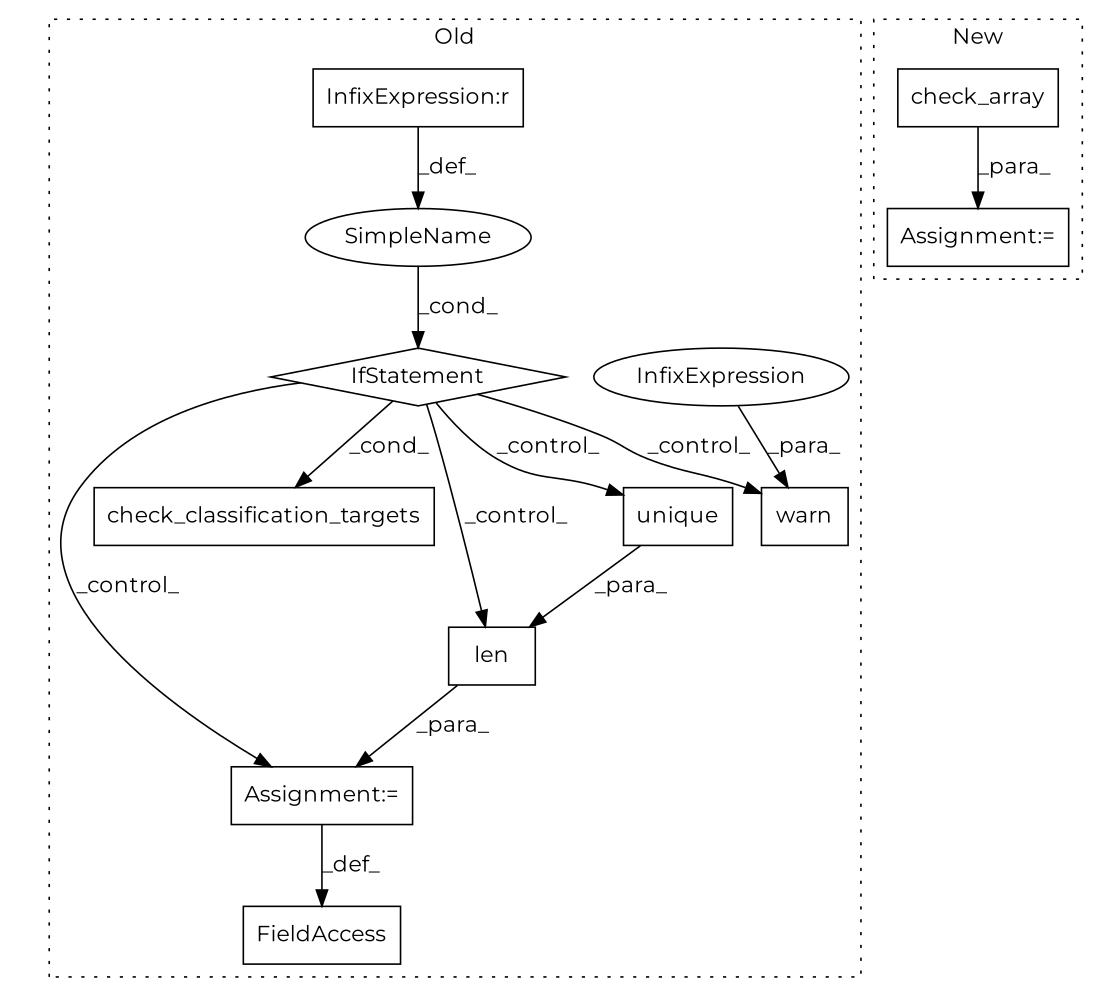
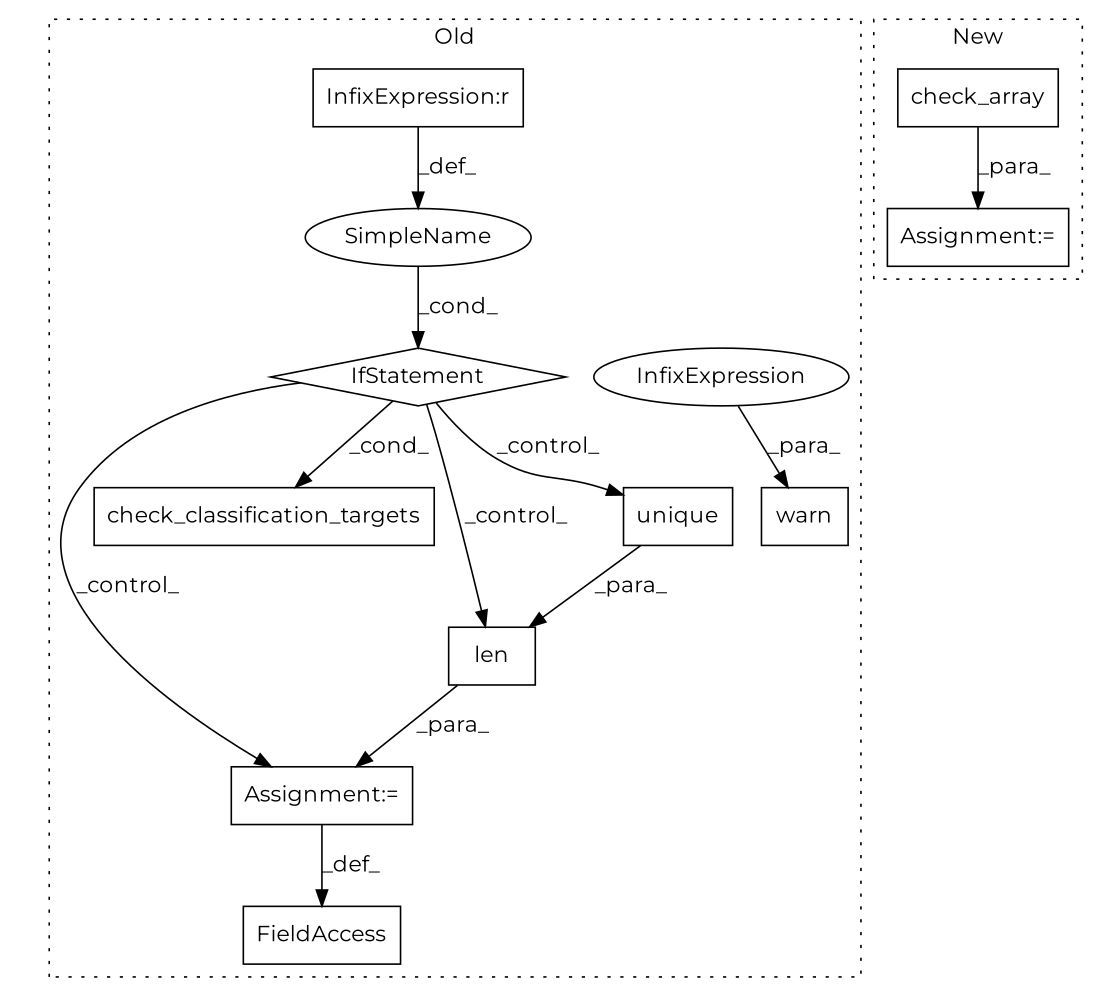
(612, 440) -> none
